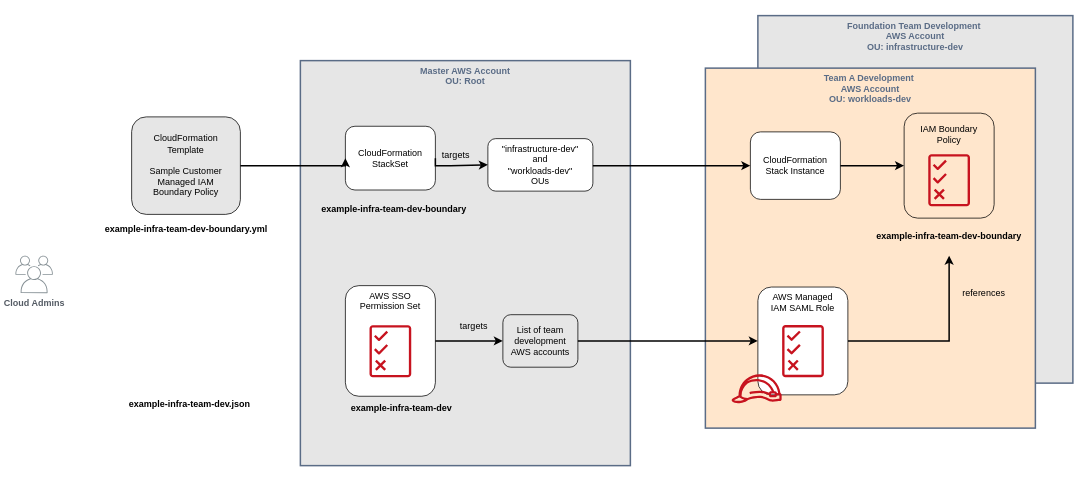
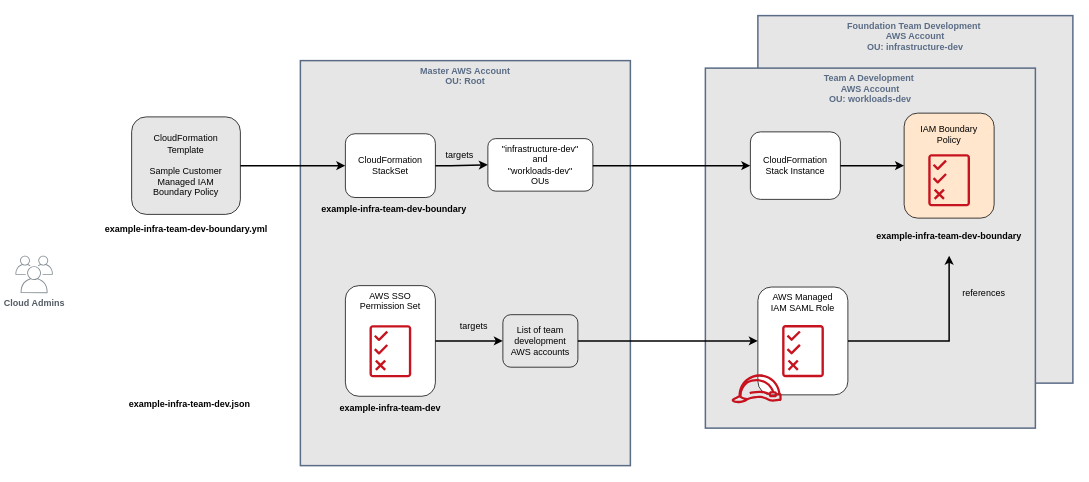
(390, 158) -> (390, 165)
(870, 248) -> (870, 248)
(402, 408) -> (390, 408)
